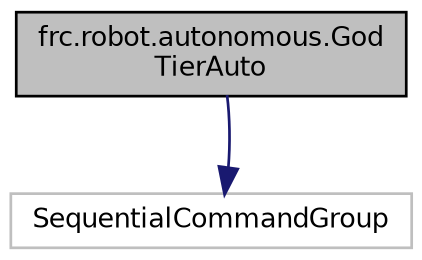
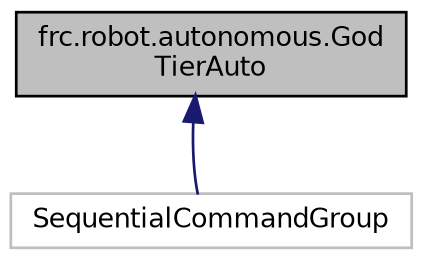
(229, 131) -> (194, 159)
